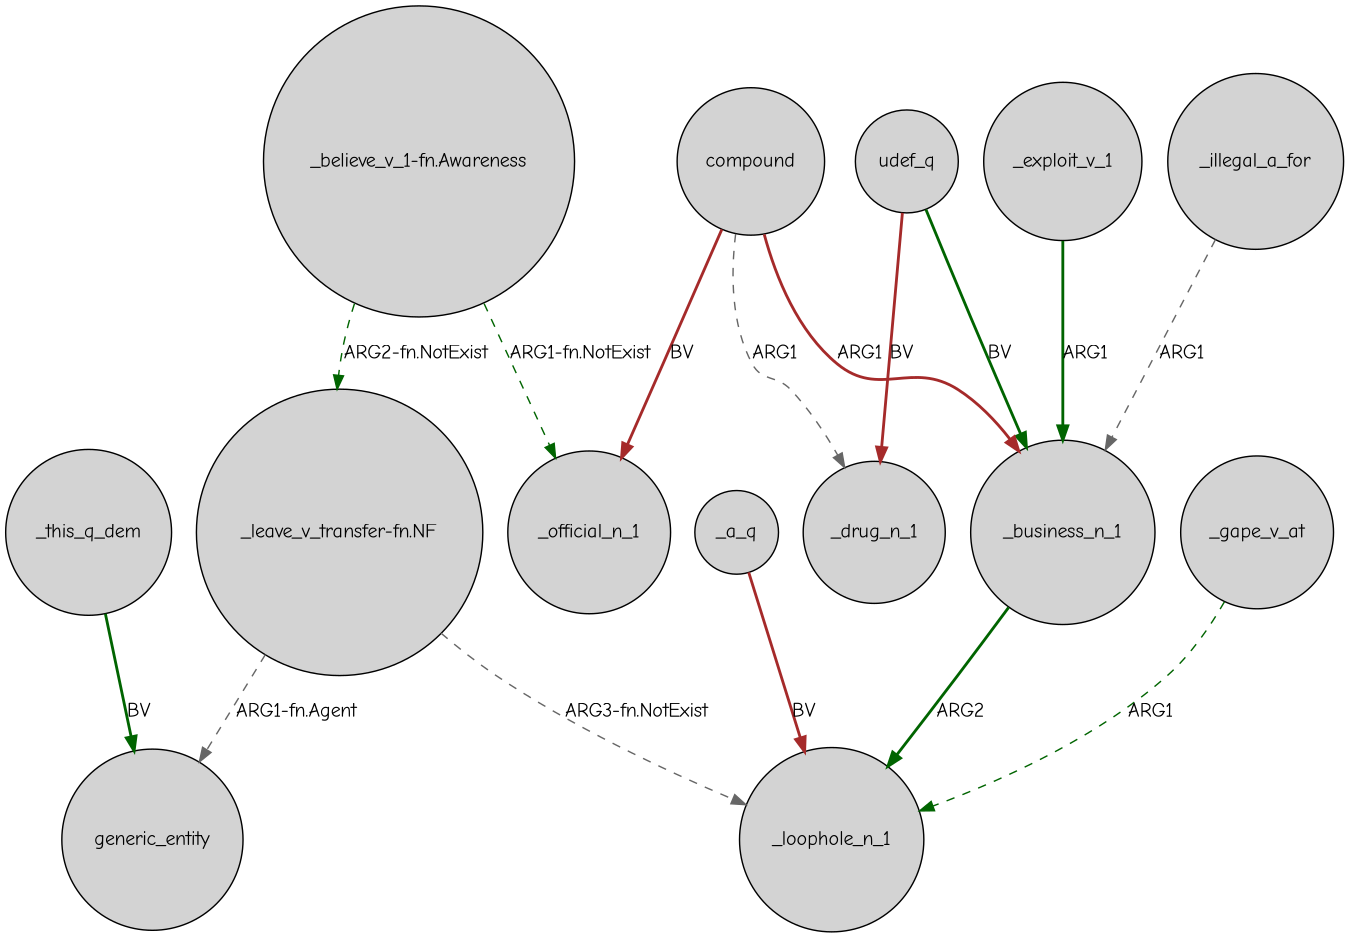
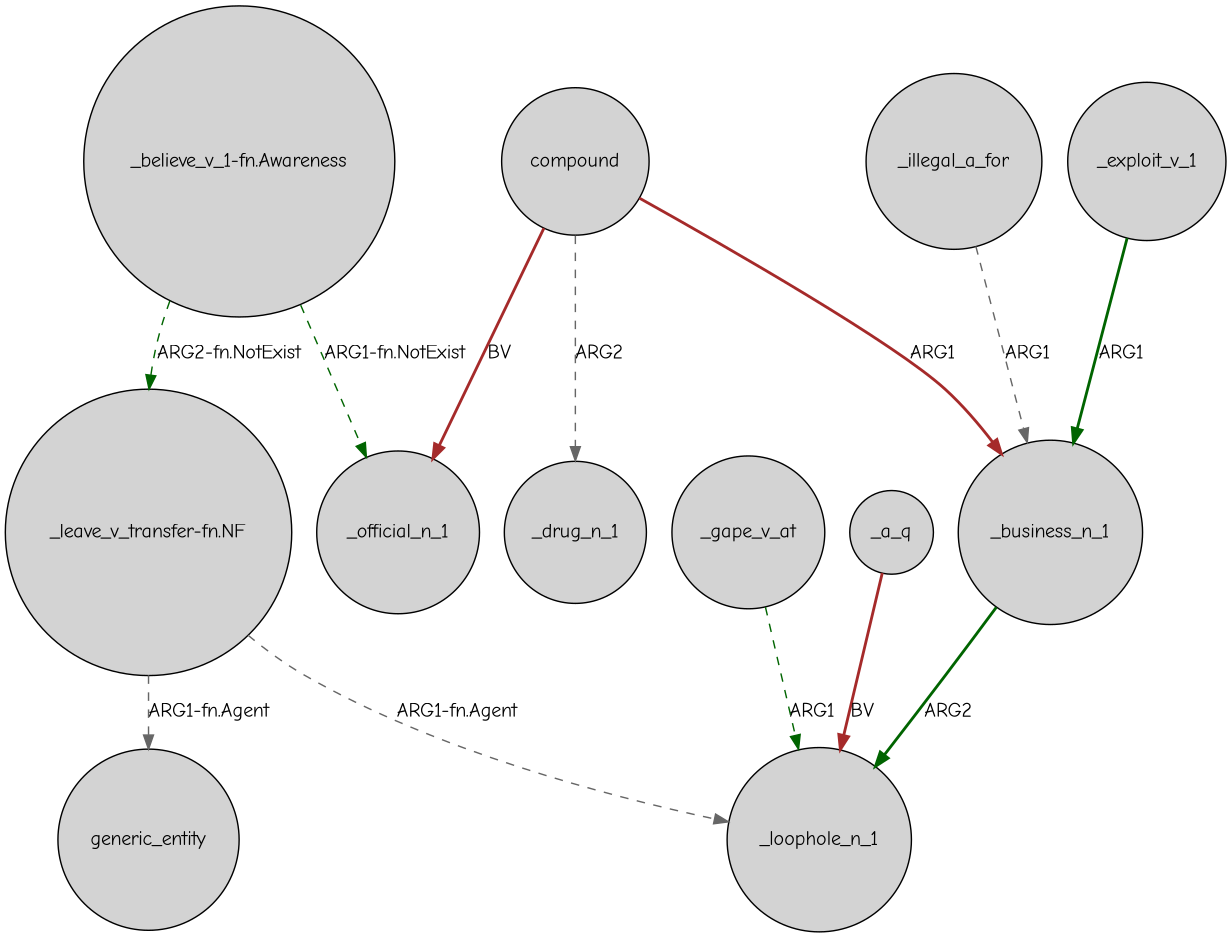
(907, 161) -> none
(775, 353) -> (599, 353)
(89, 532) -> none
(637, 711) -> (457, 711)
